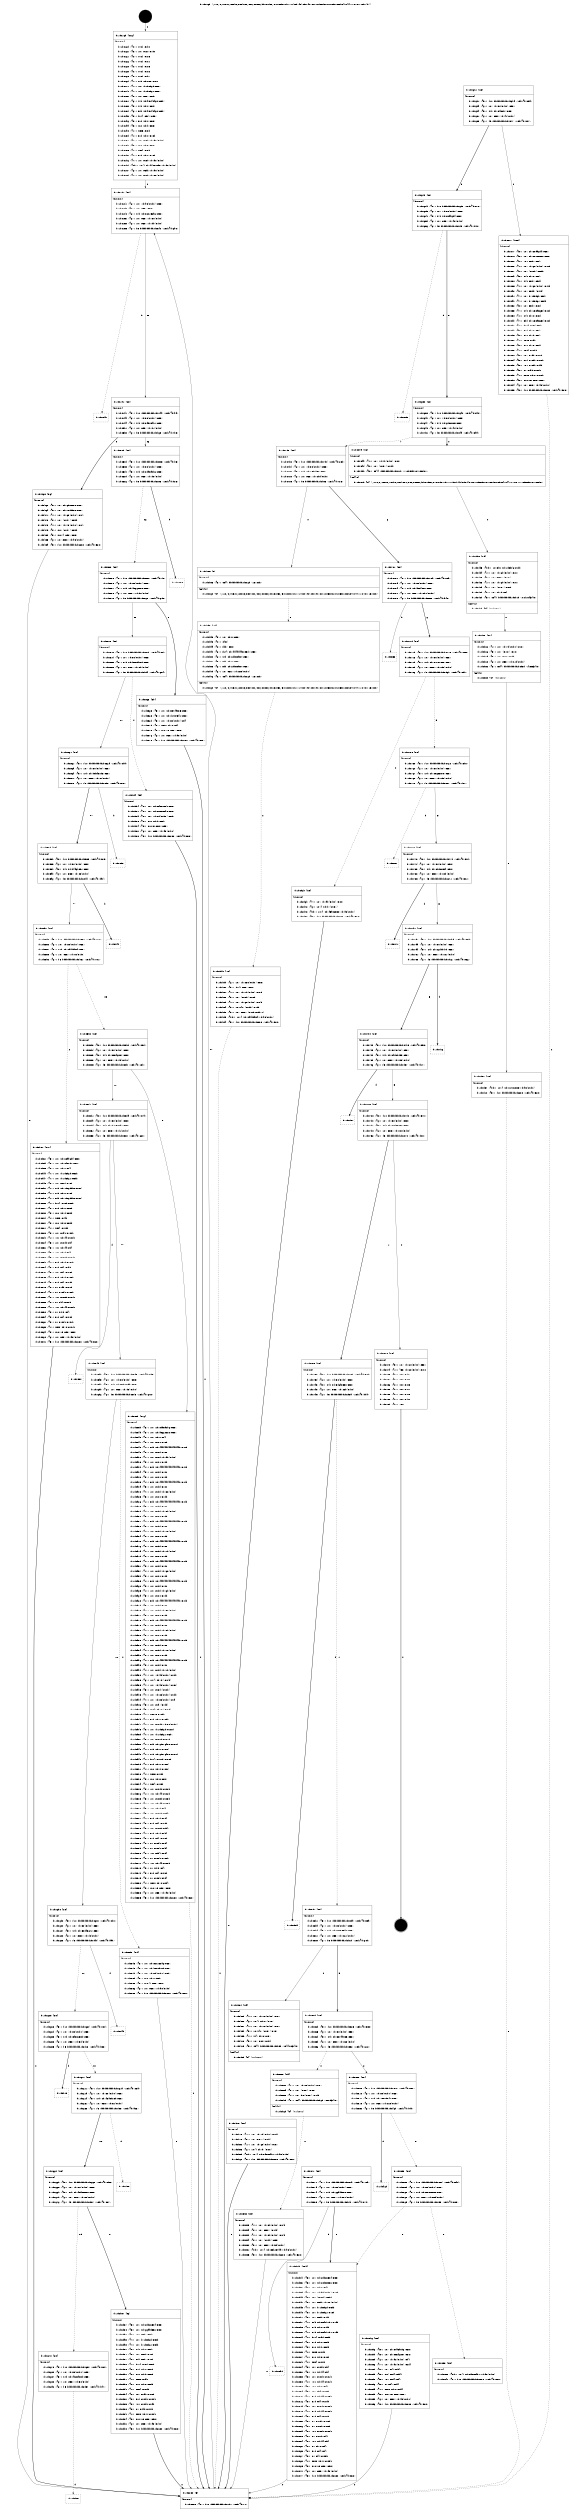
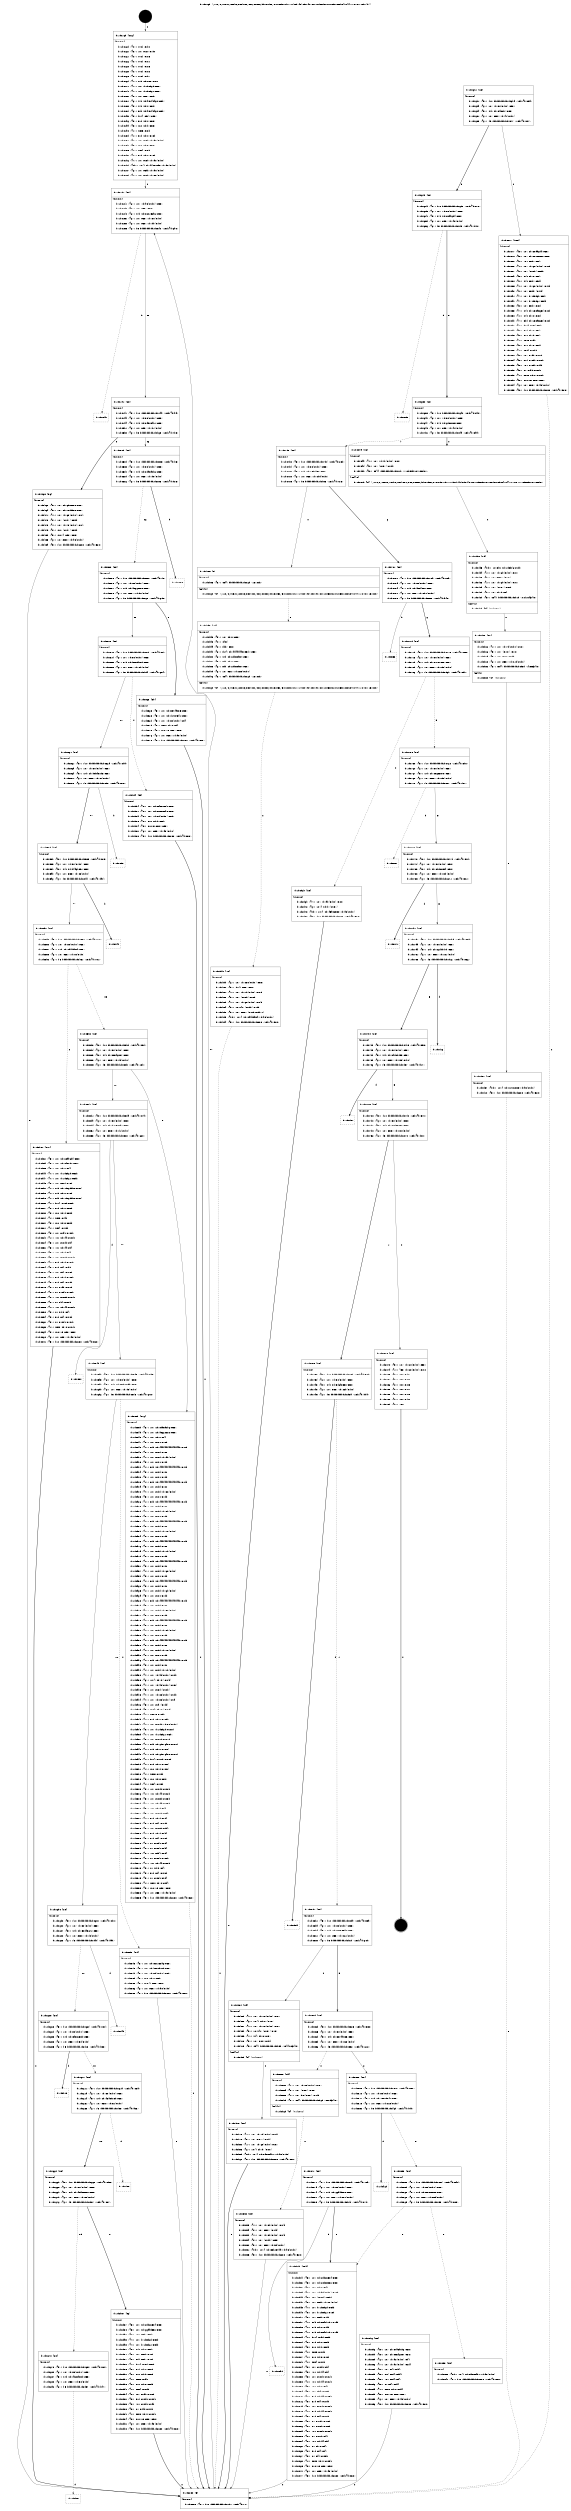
none -> (263, 2090)
